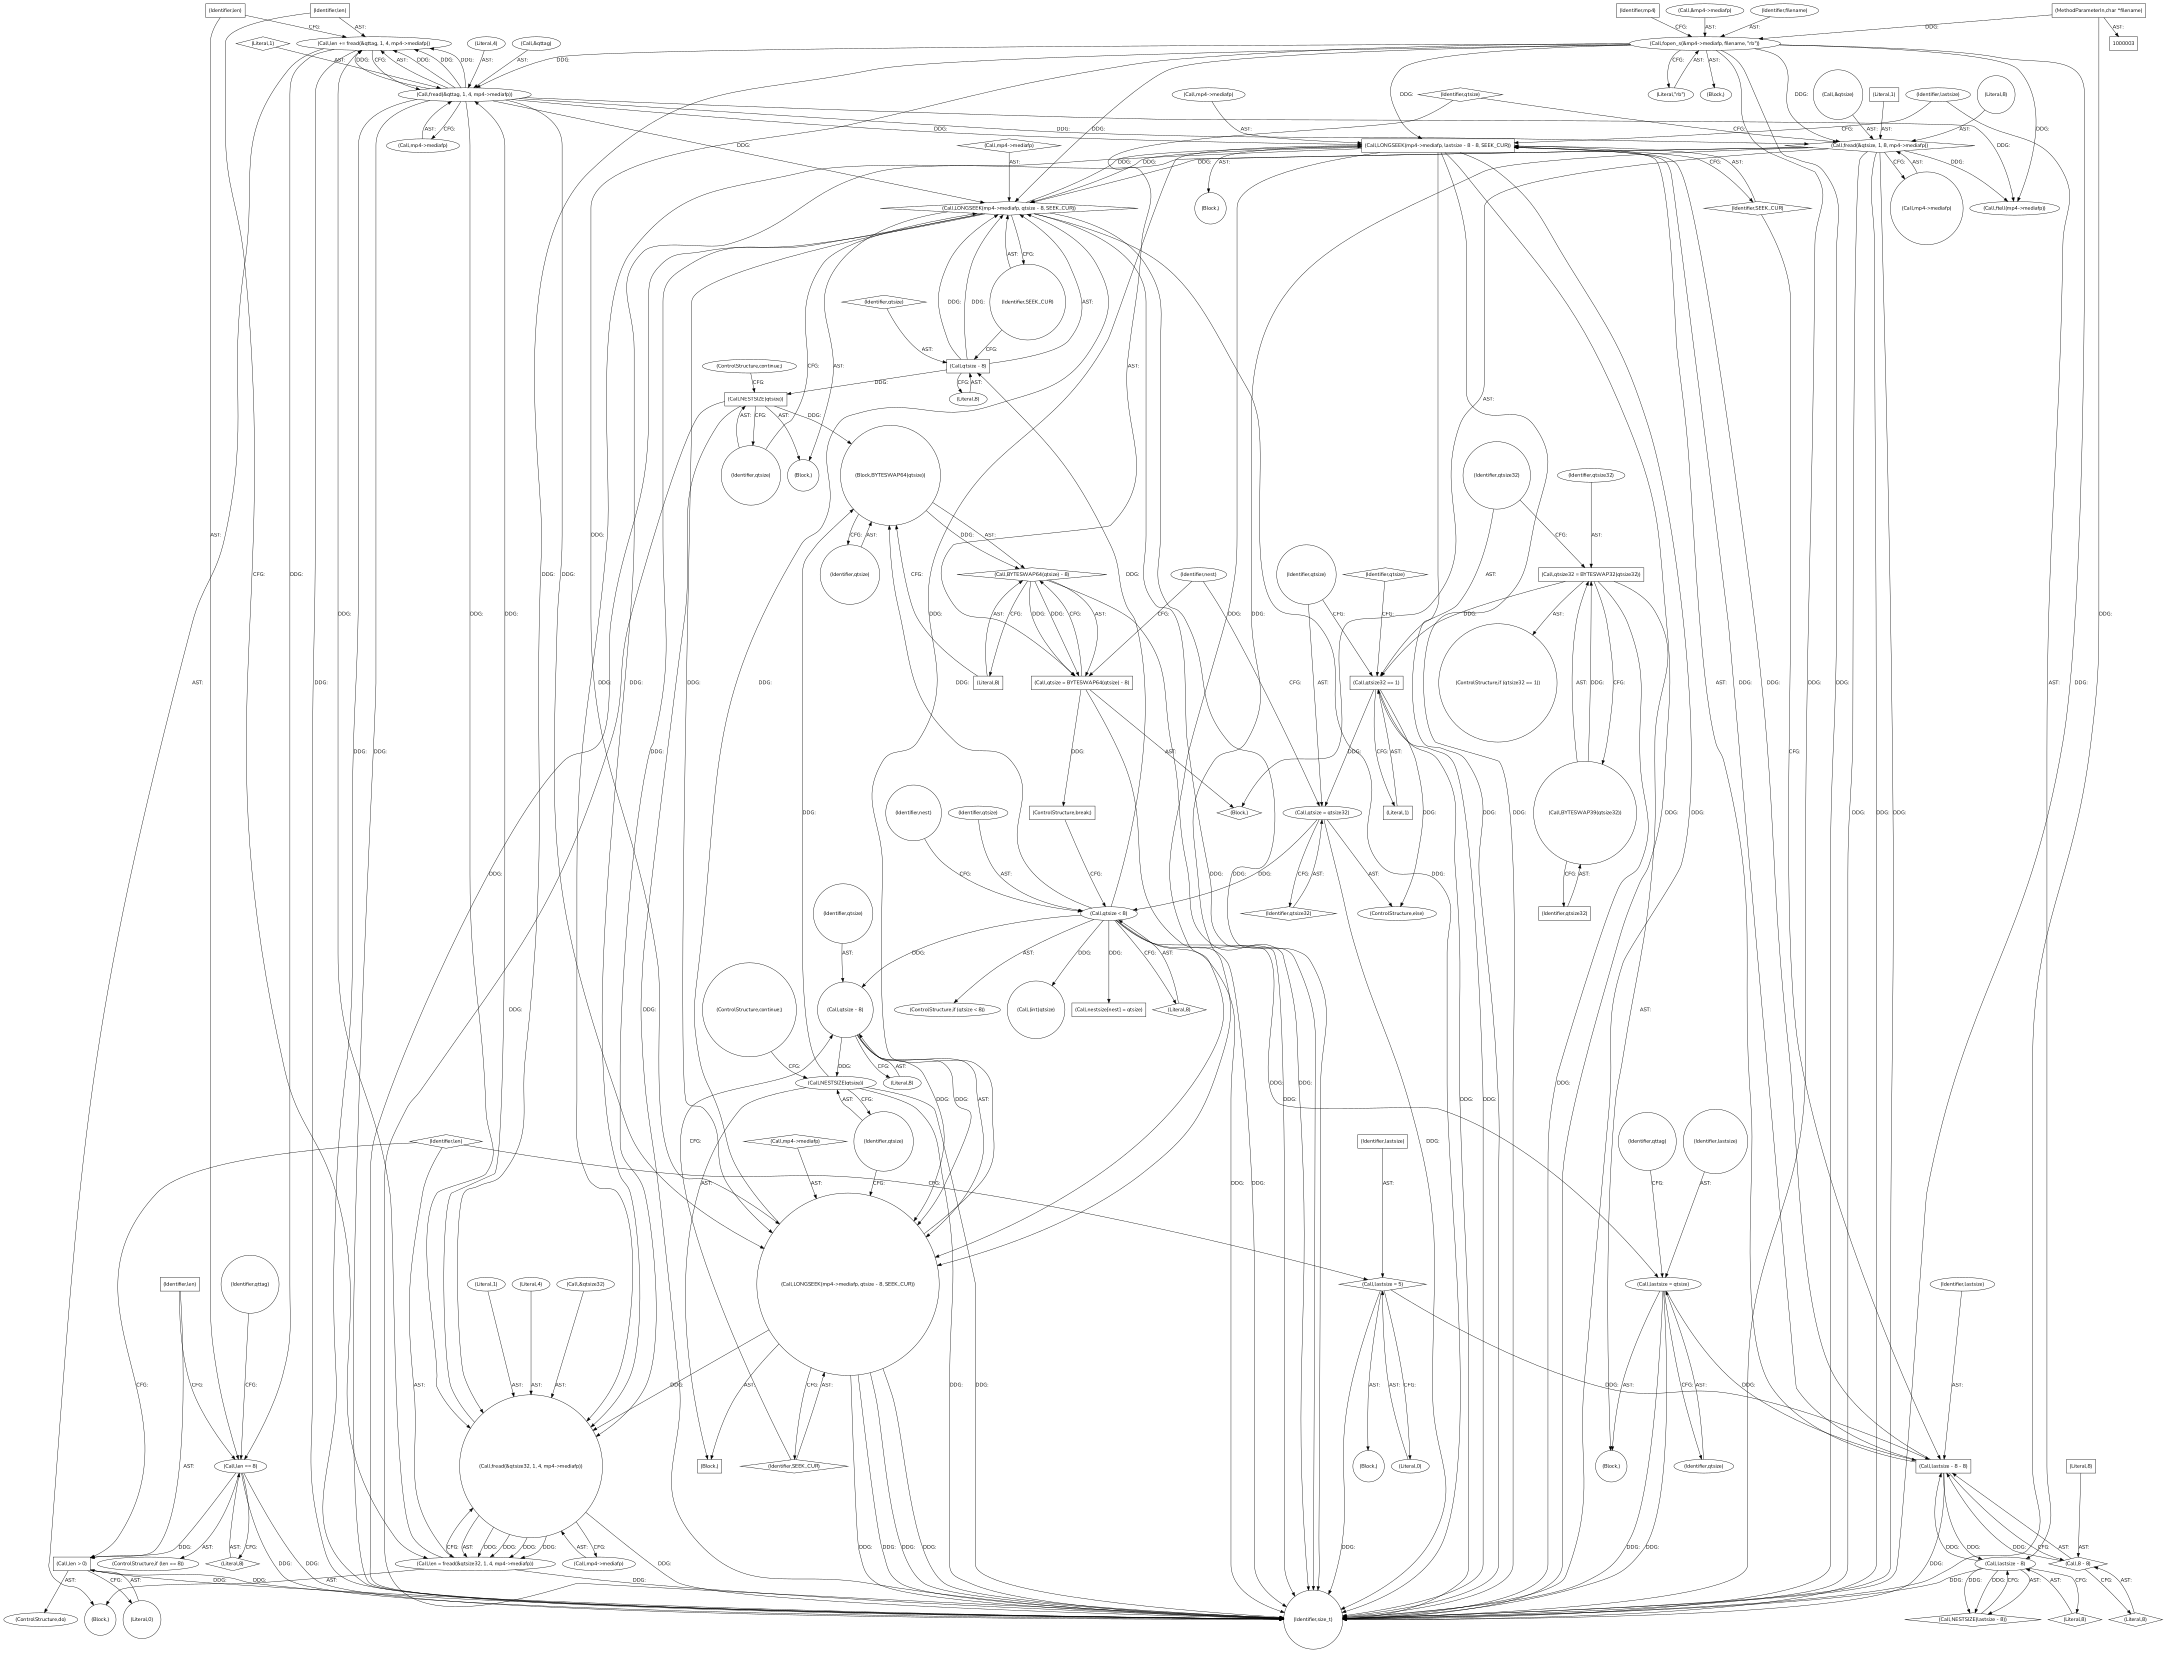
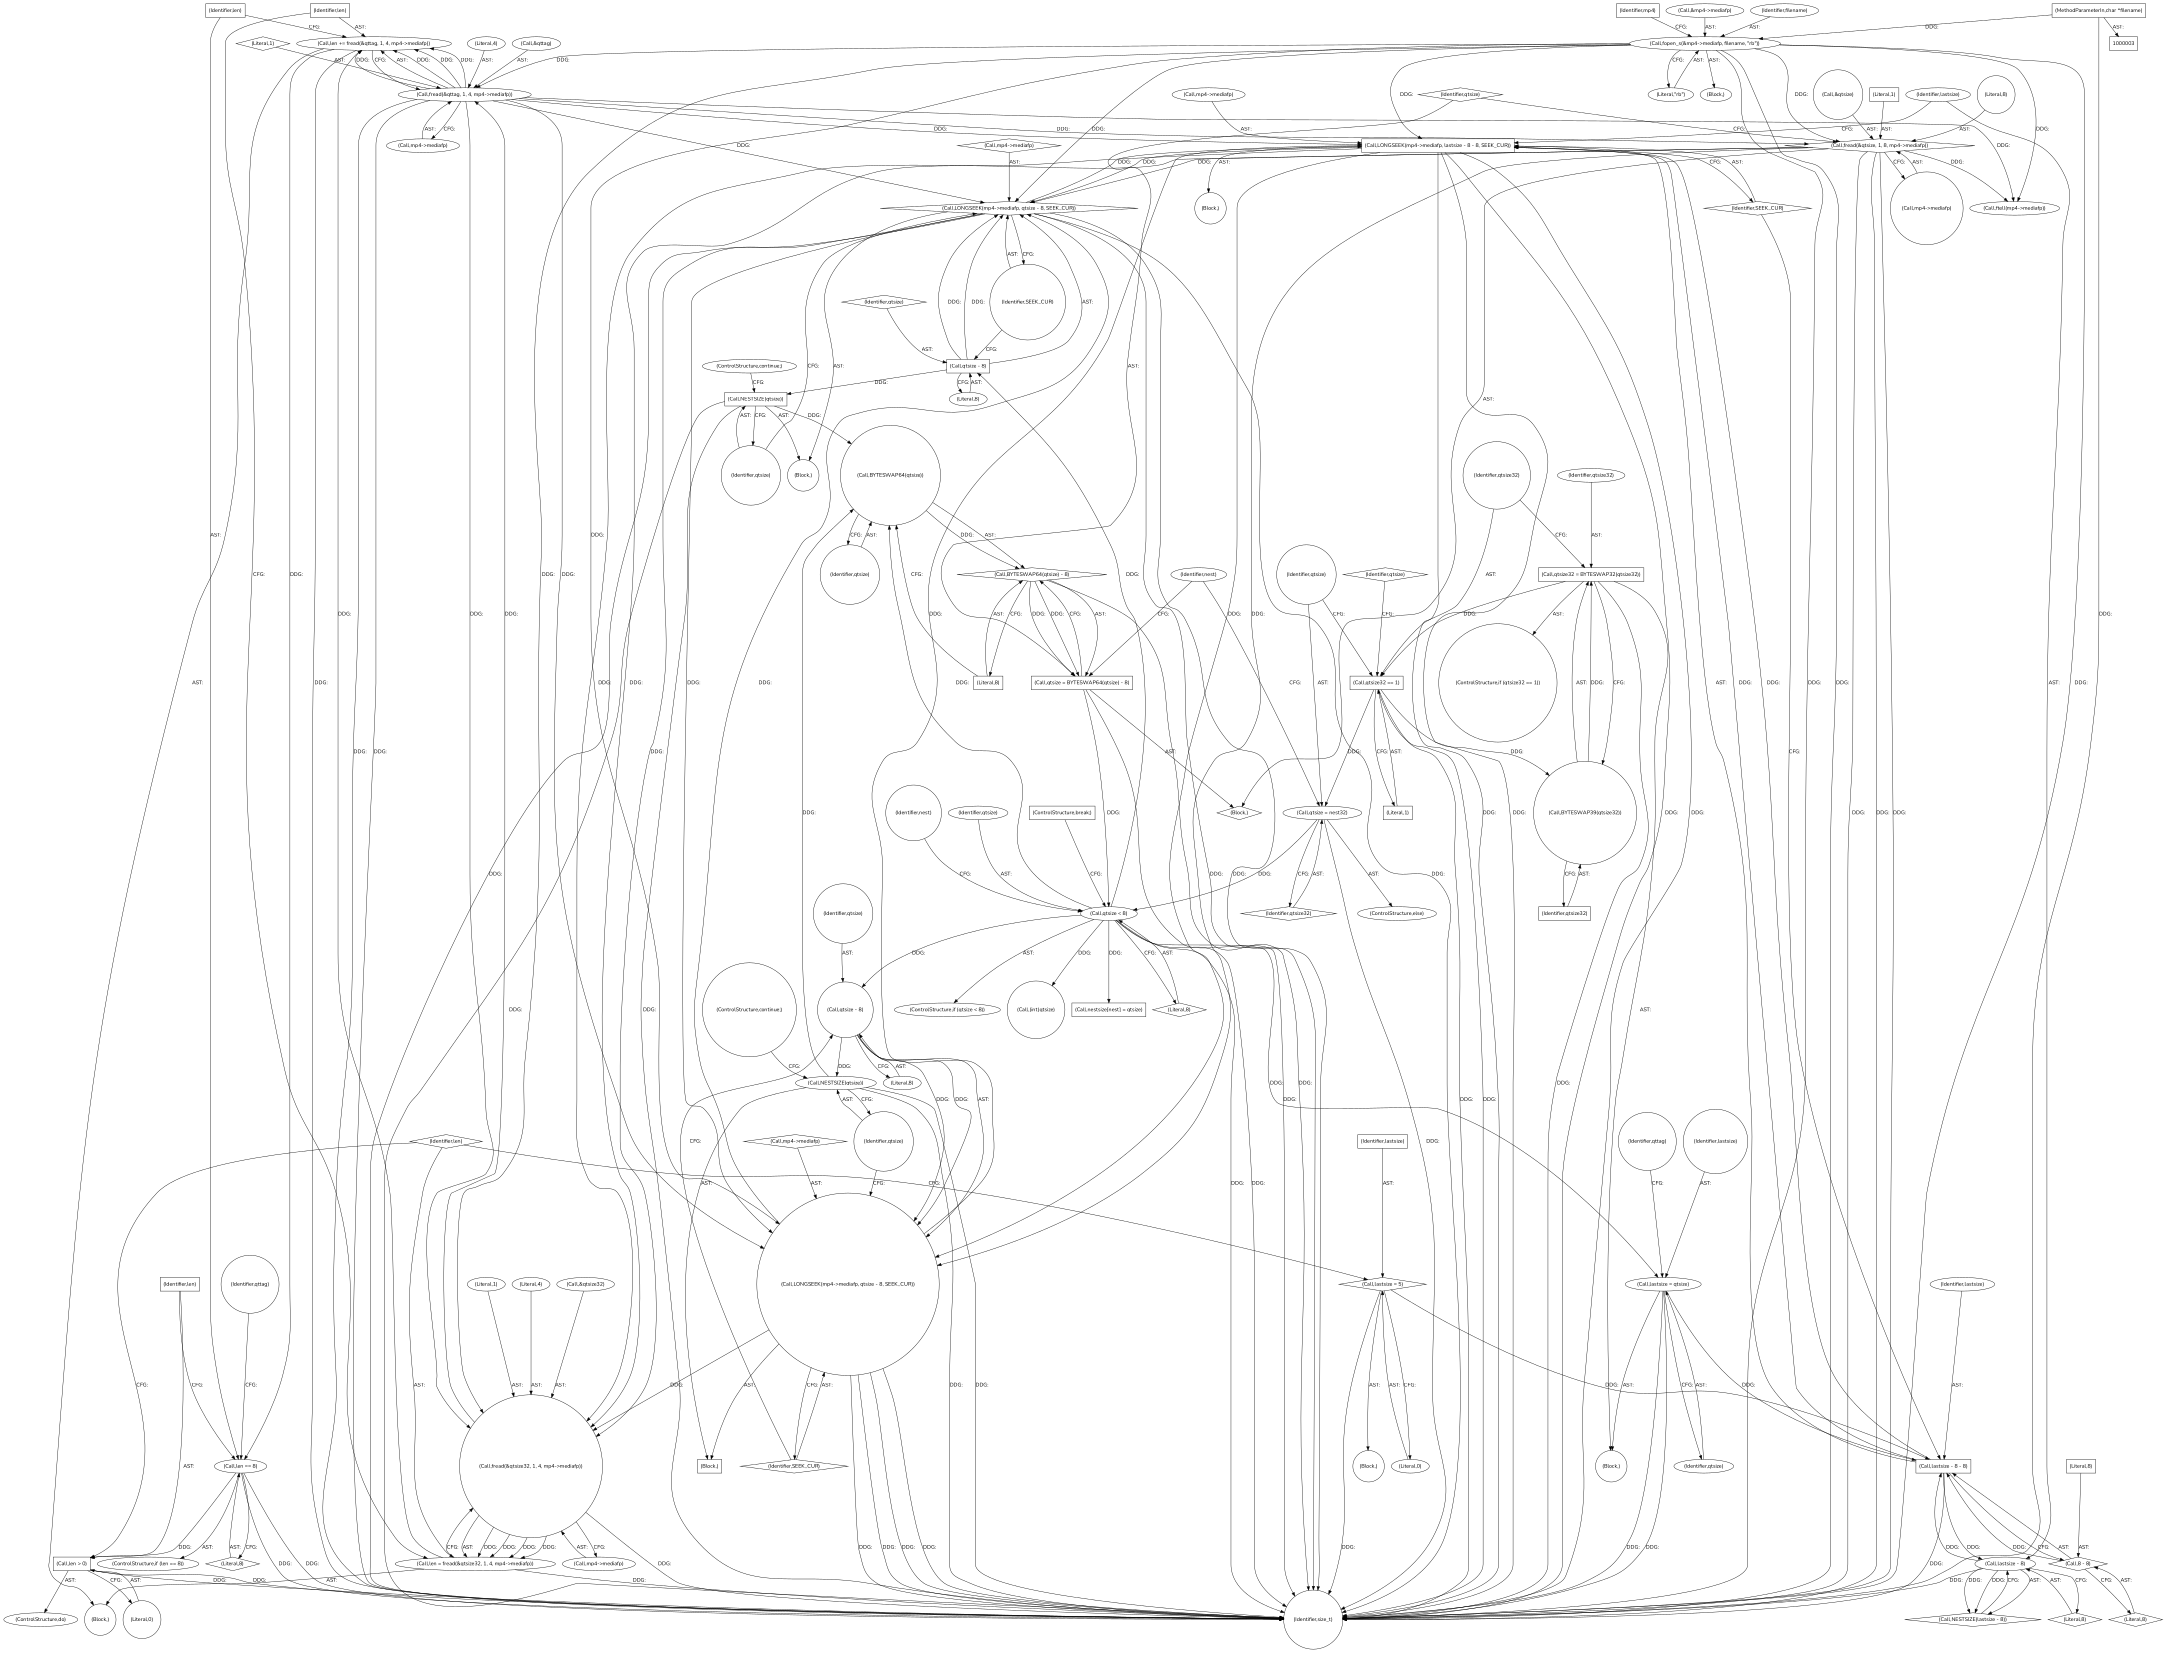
(890, 475) -> (890, 475)
(1072, 746) -> (1103, 795)
(1422, 793) -> (1465, 748)
(1322, 813) -> (1322, 813)
